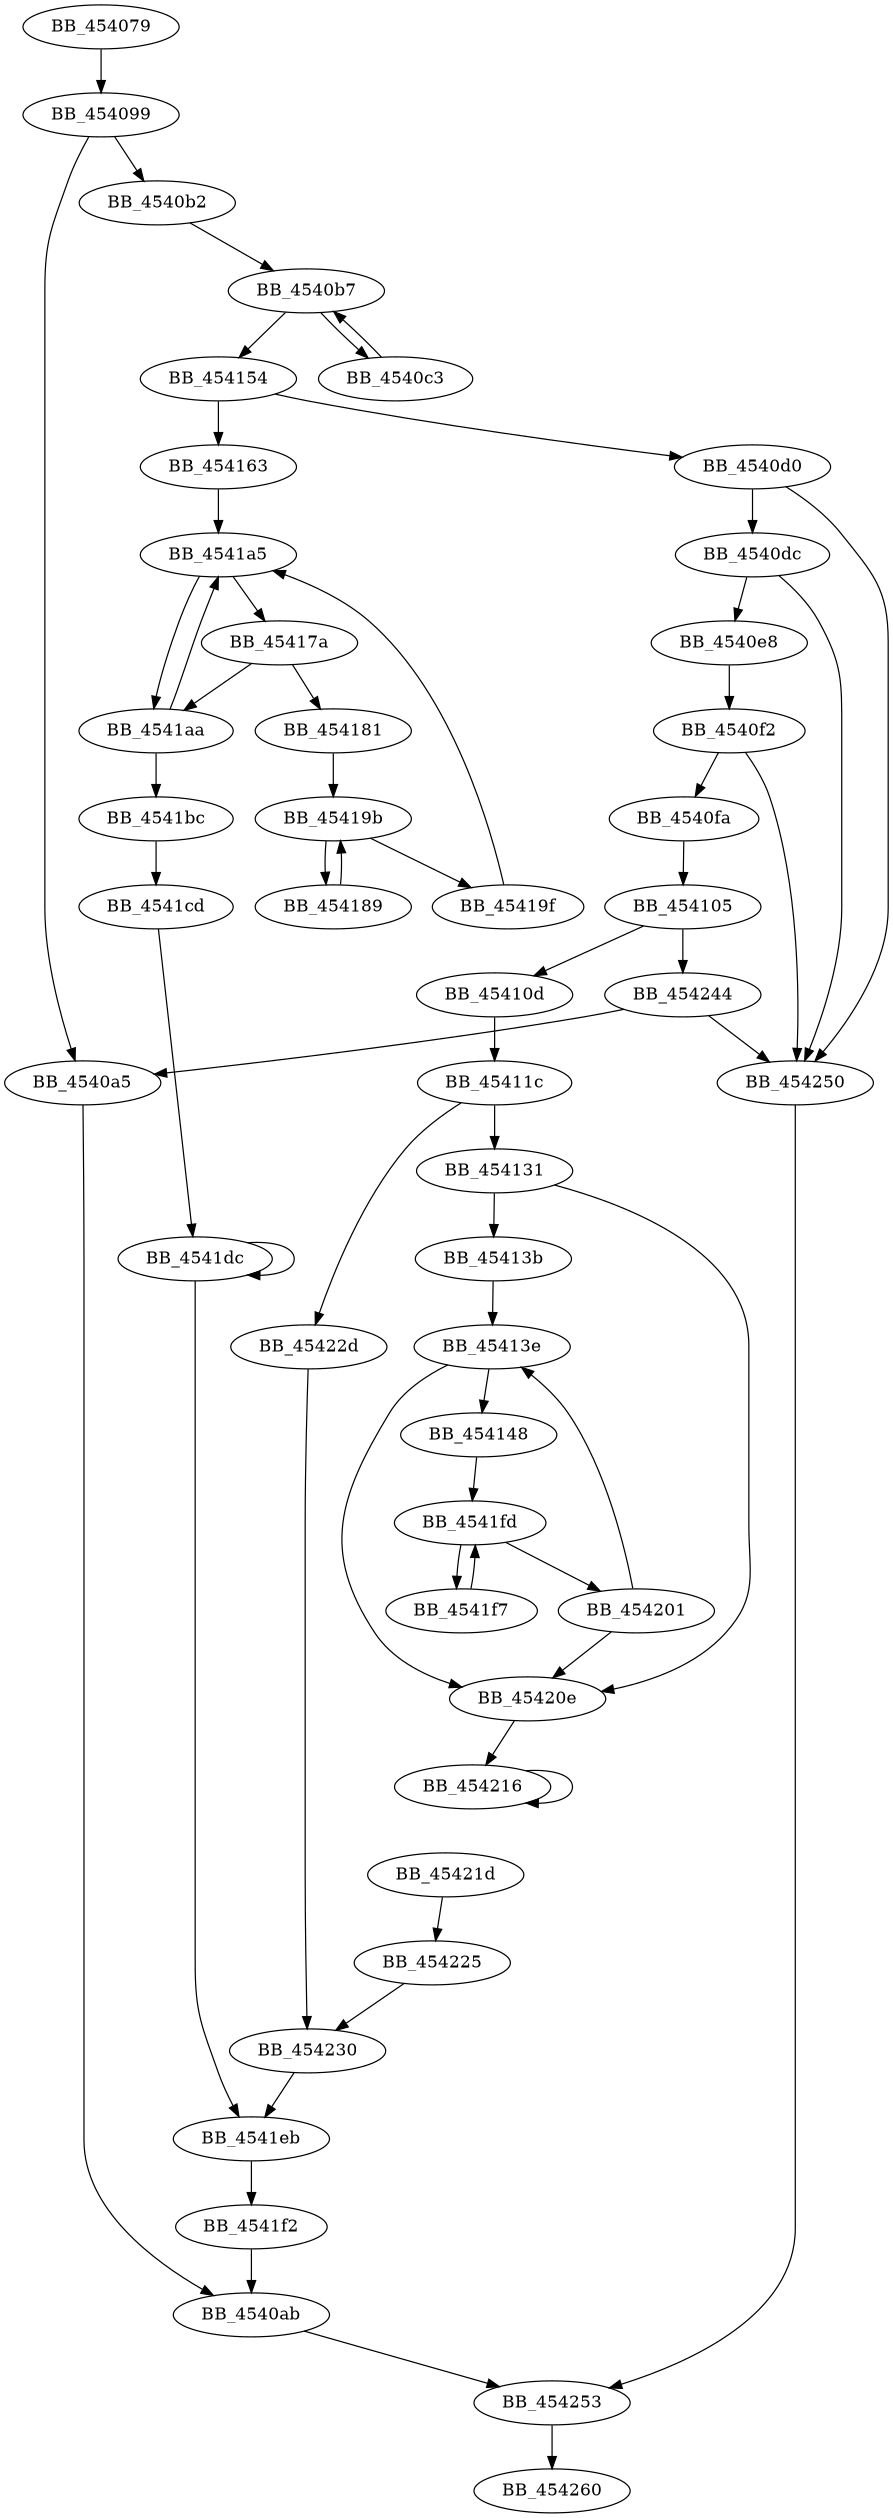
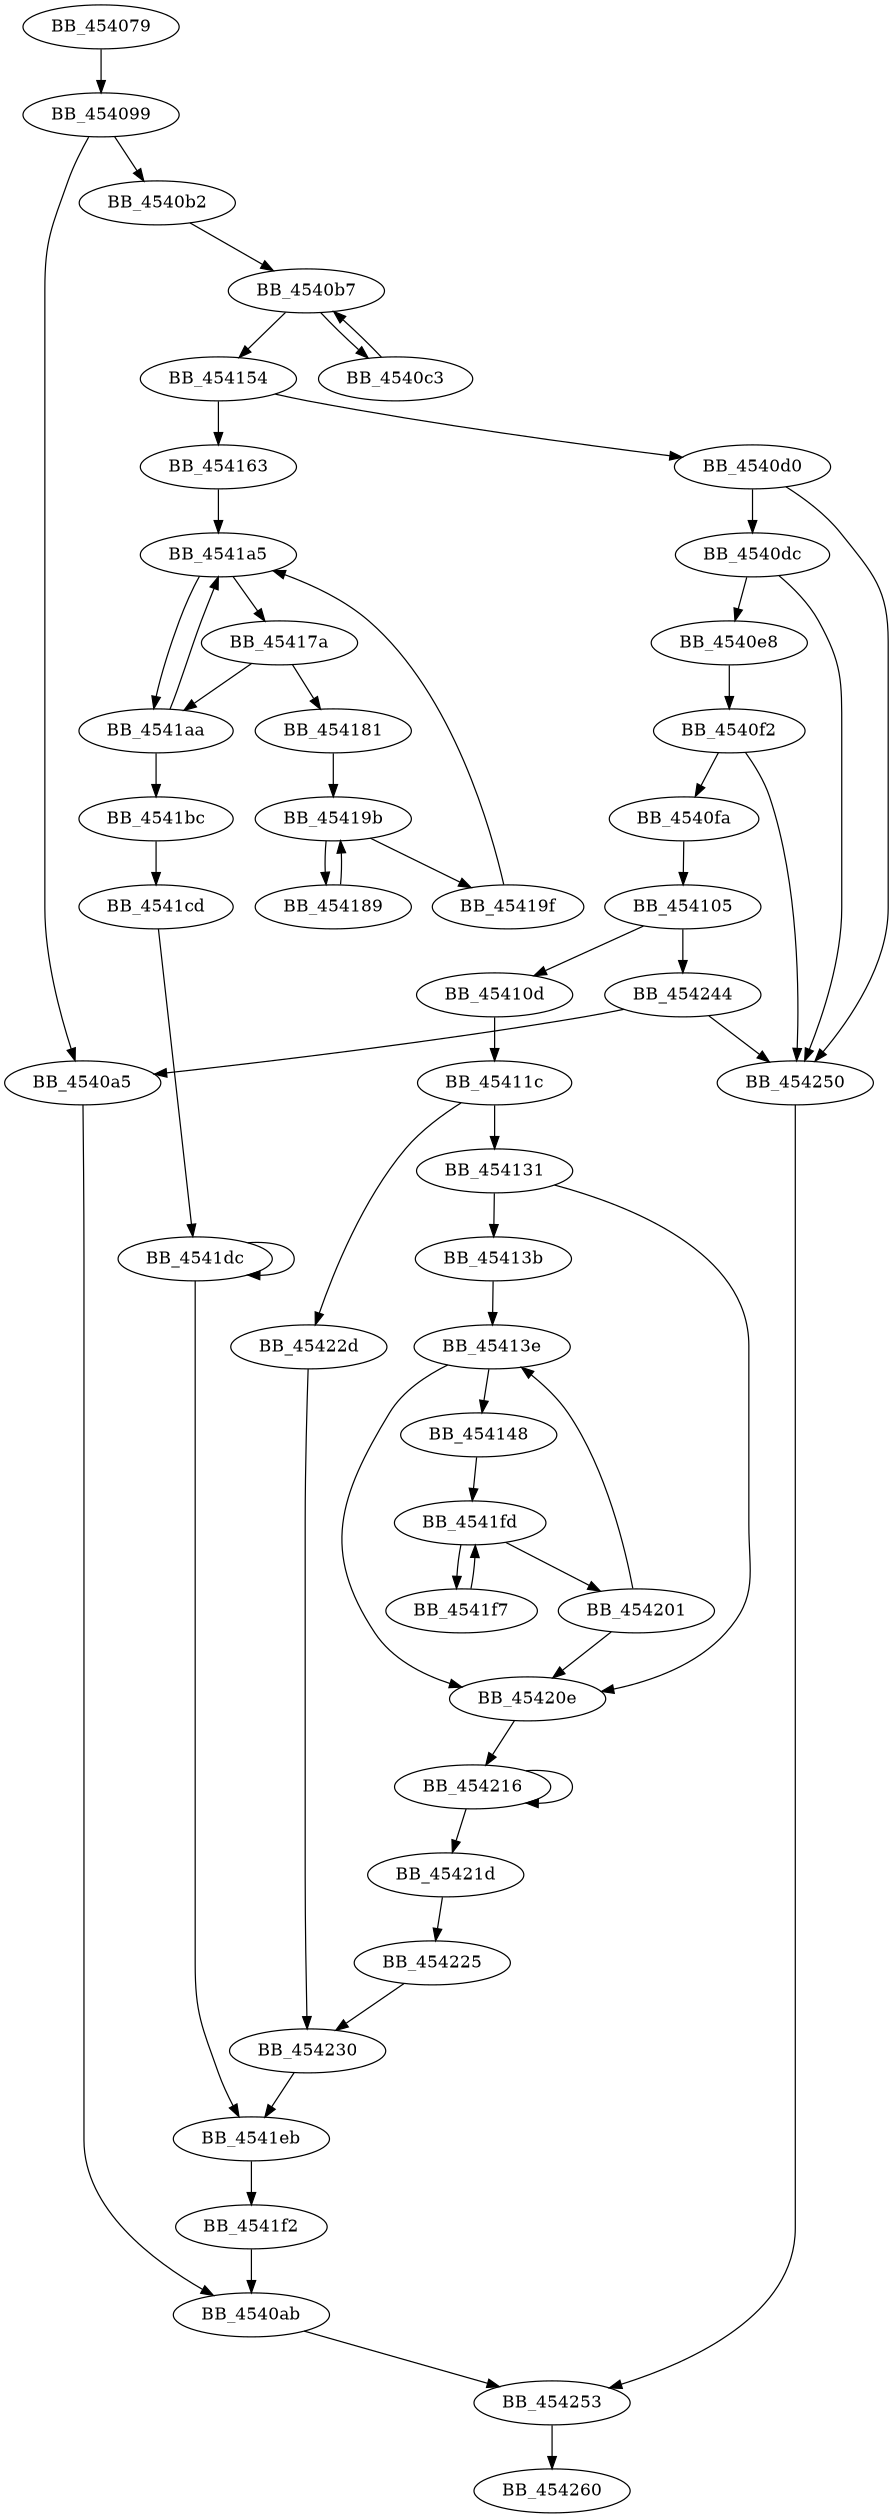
none -> (461, 1825)
